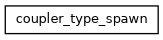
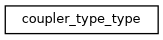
(82, 20) -> (82, 20)
